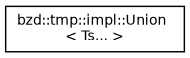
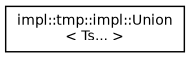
(95, 29) -> (95, 29)
